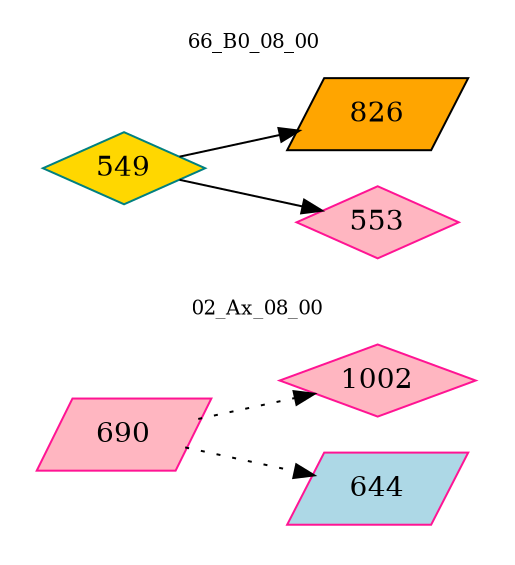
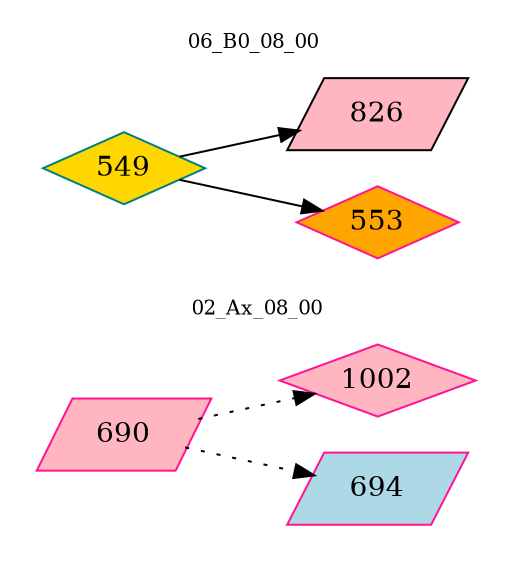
(254, 43) -> (254, 43)
(378, 114) -> (378, 114)
(378, 222) -> (378, 222)
(378, 489) -> (378, 489)
